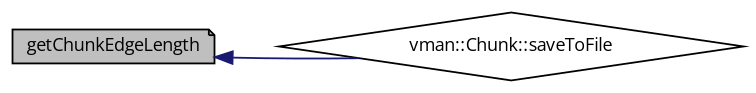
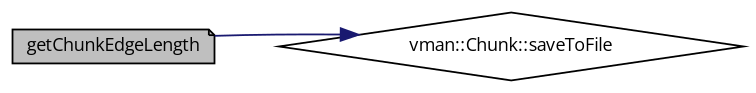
(296, 59) -> (278, 35)
